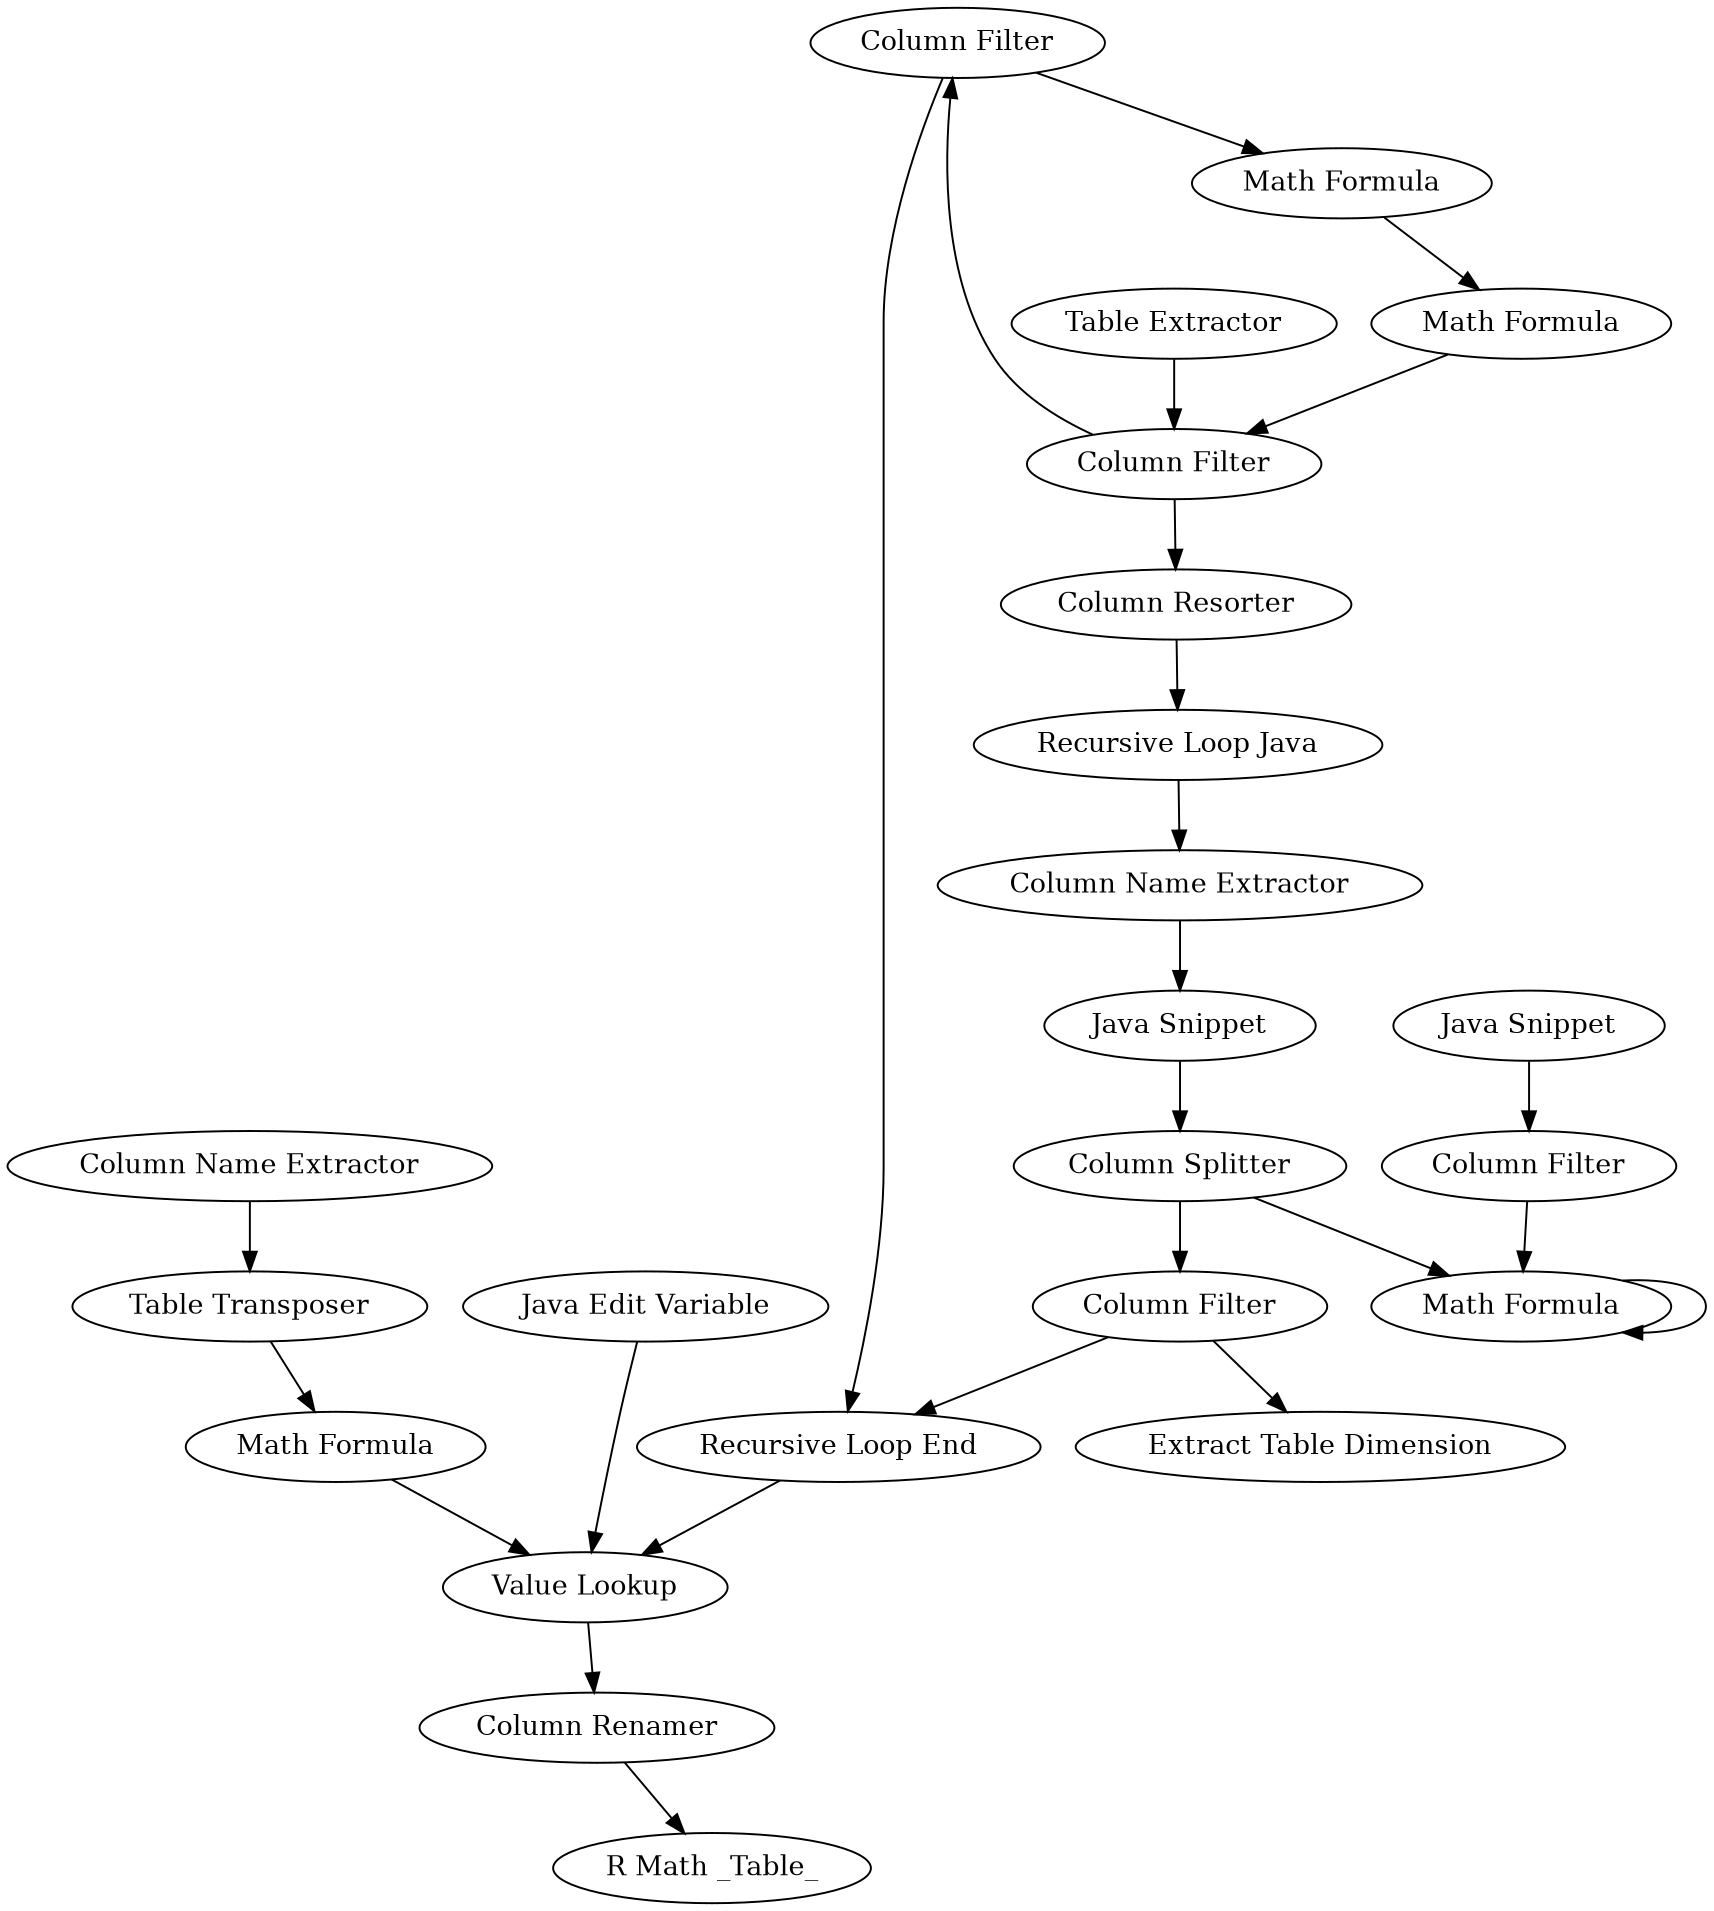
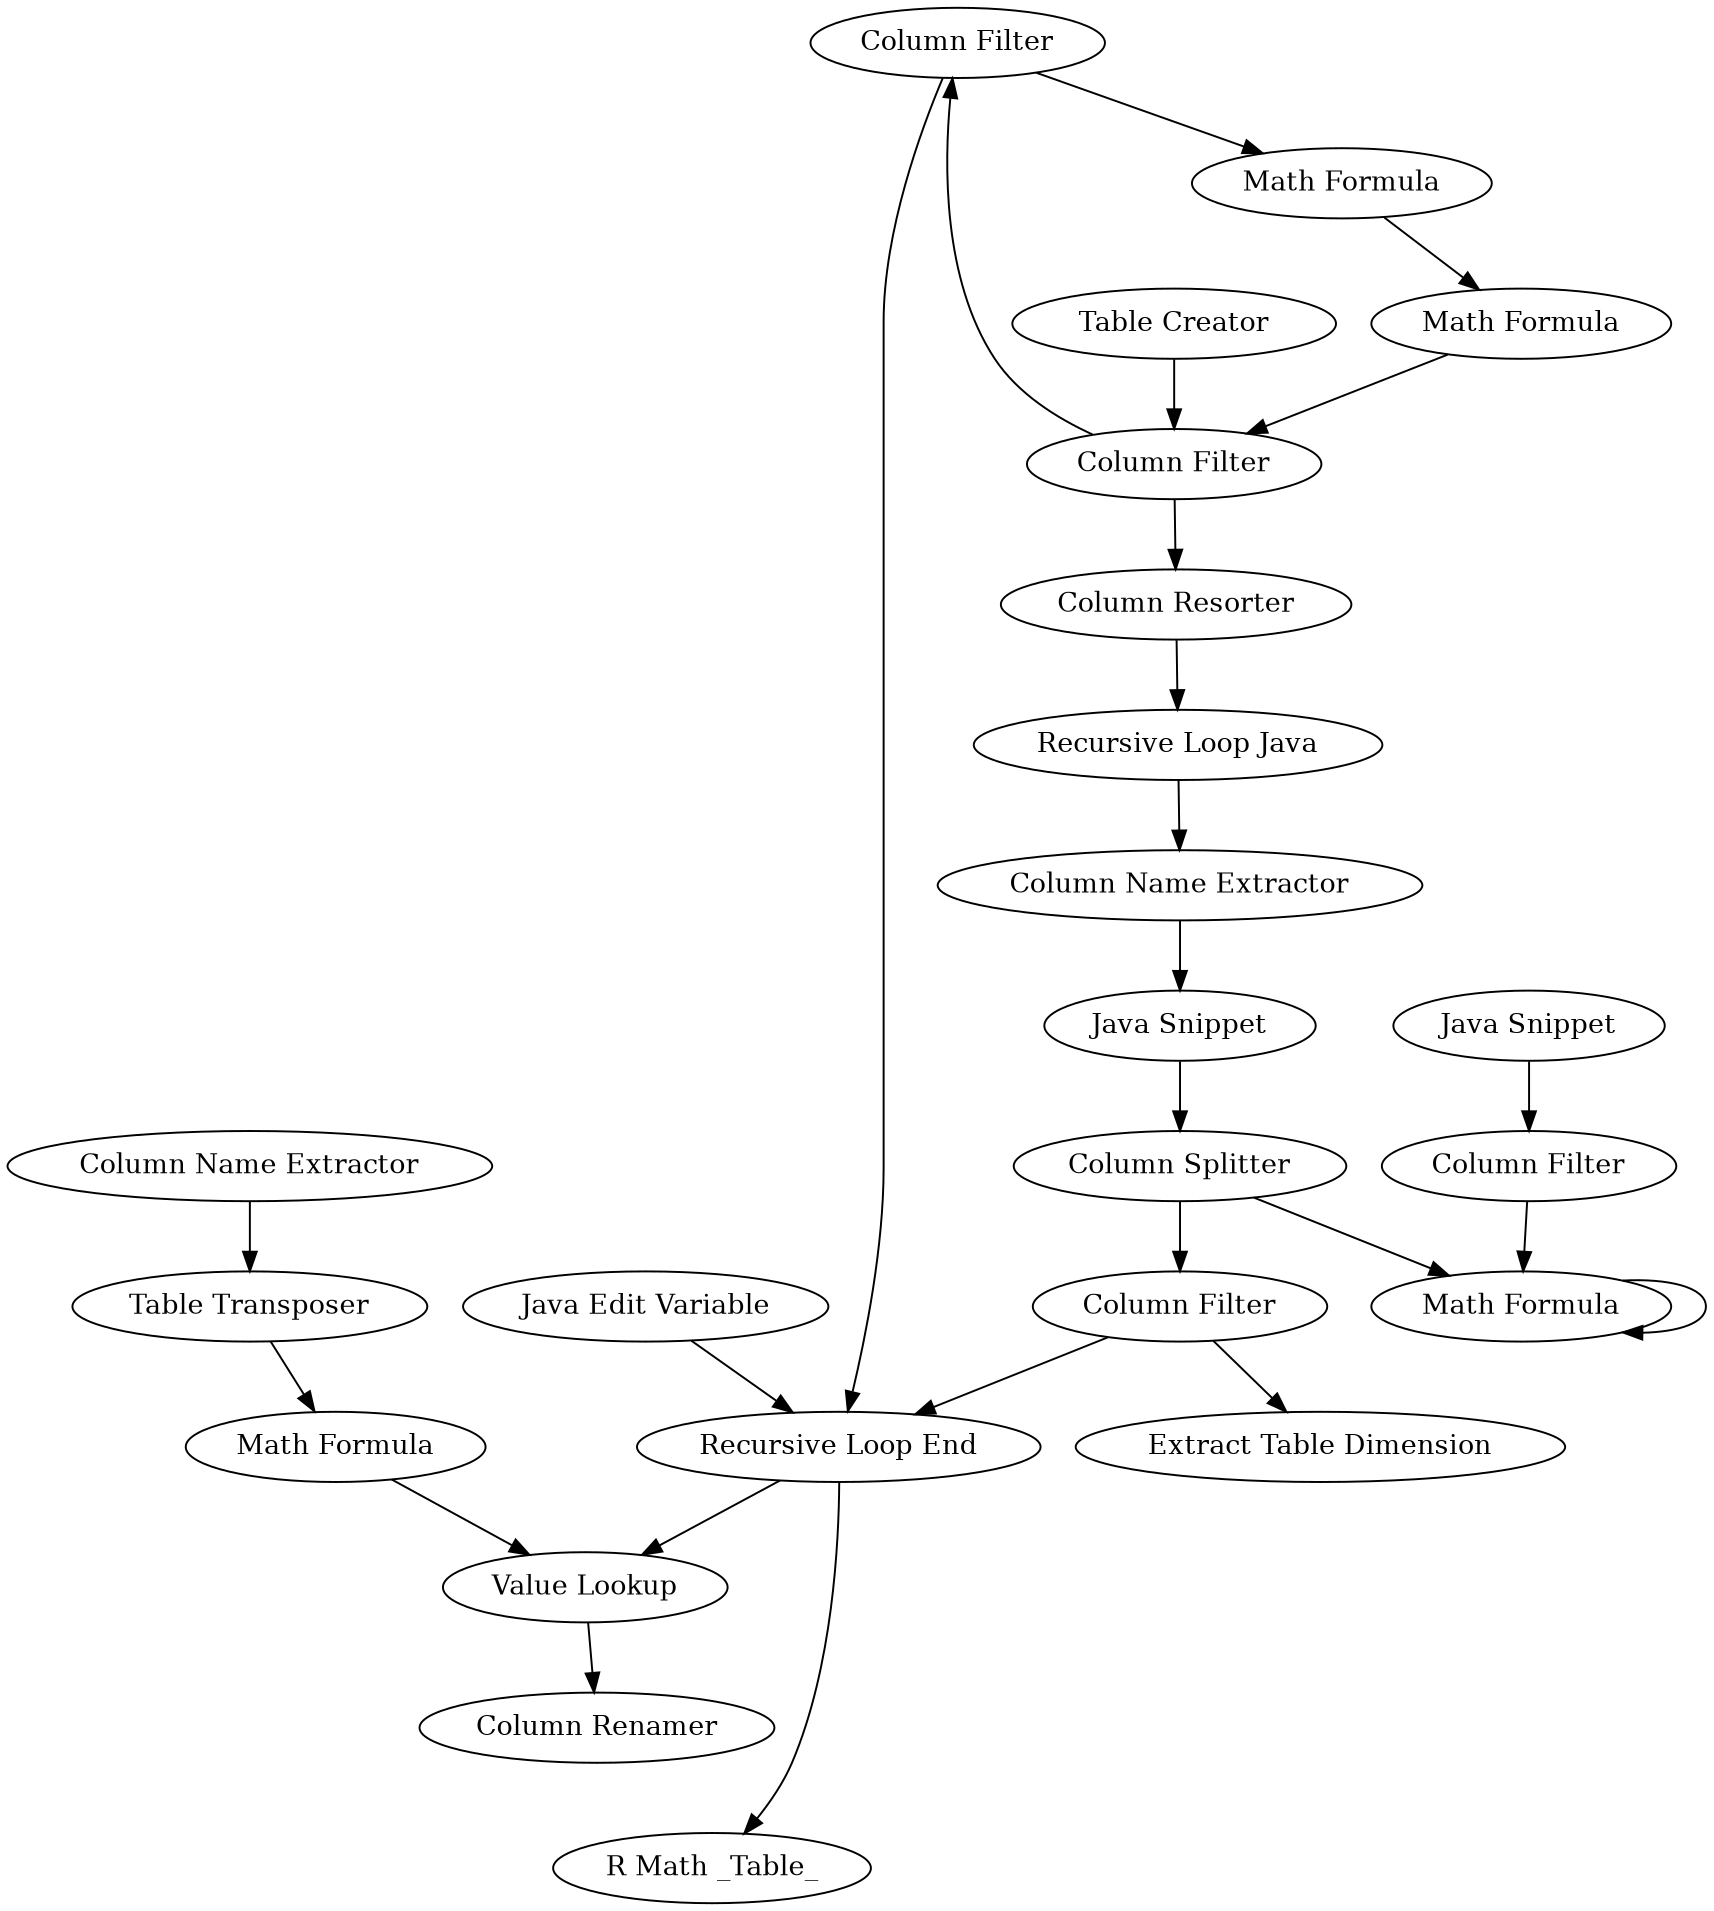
(1174, 324) -> (1174, 324)
(615, 1437) -> (734, 1371)
(648, 1790) -> (823, 1657)
